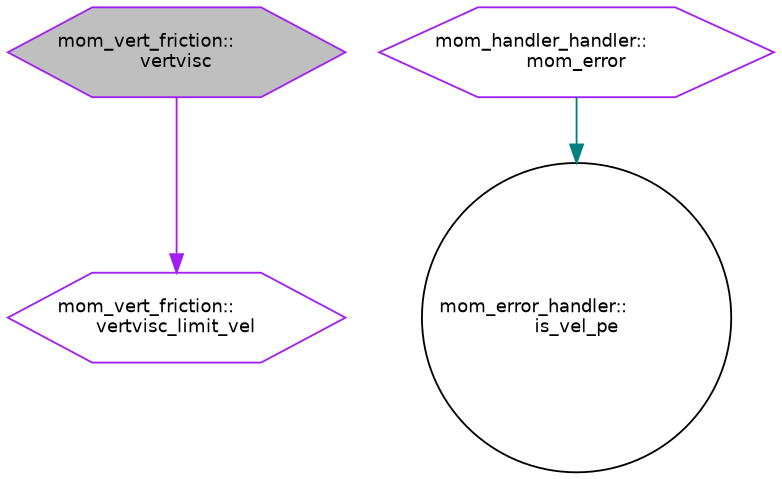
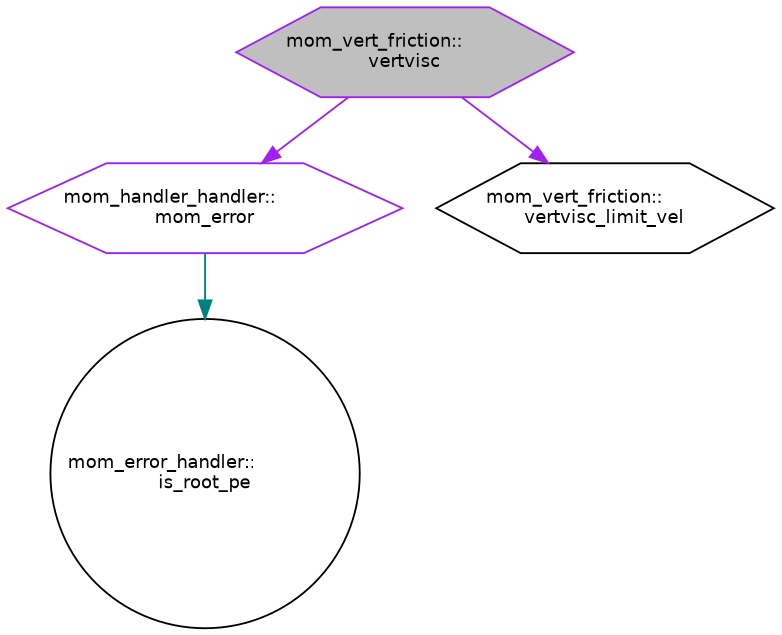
none -> (313, 124)
(177, 318) -> (605, 208)
(577, 318) -> (205, 474)
